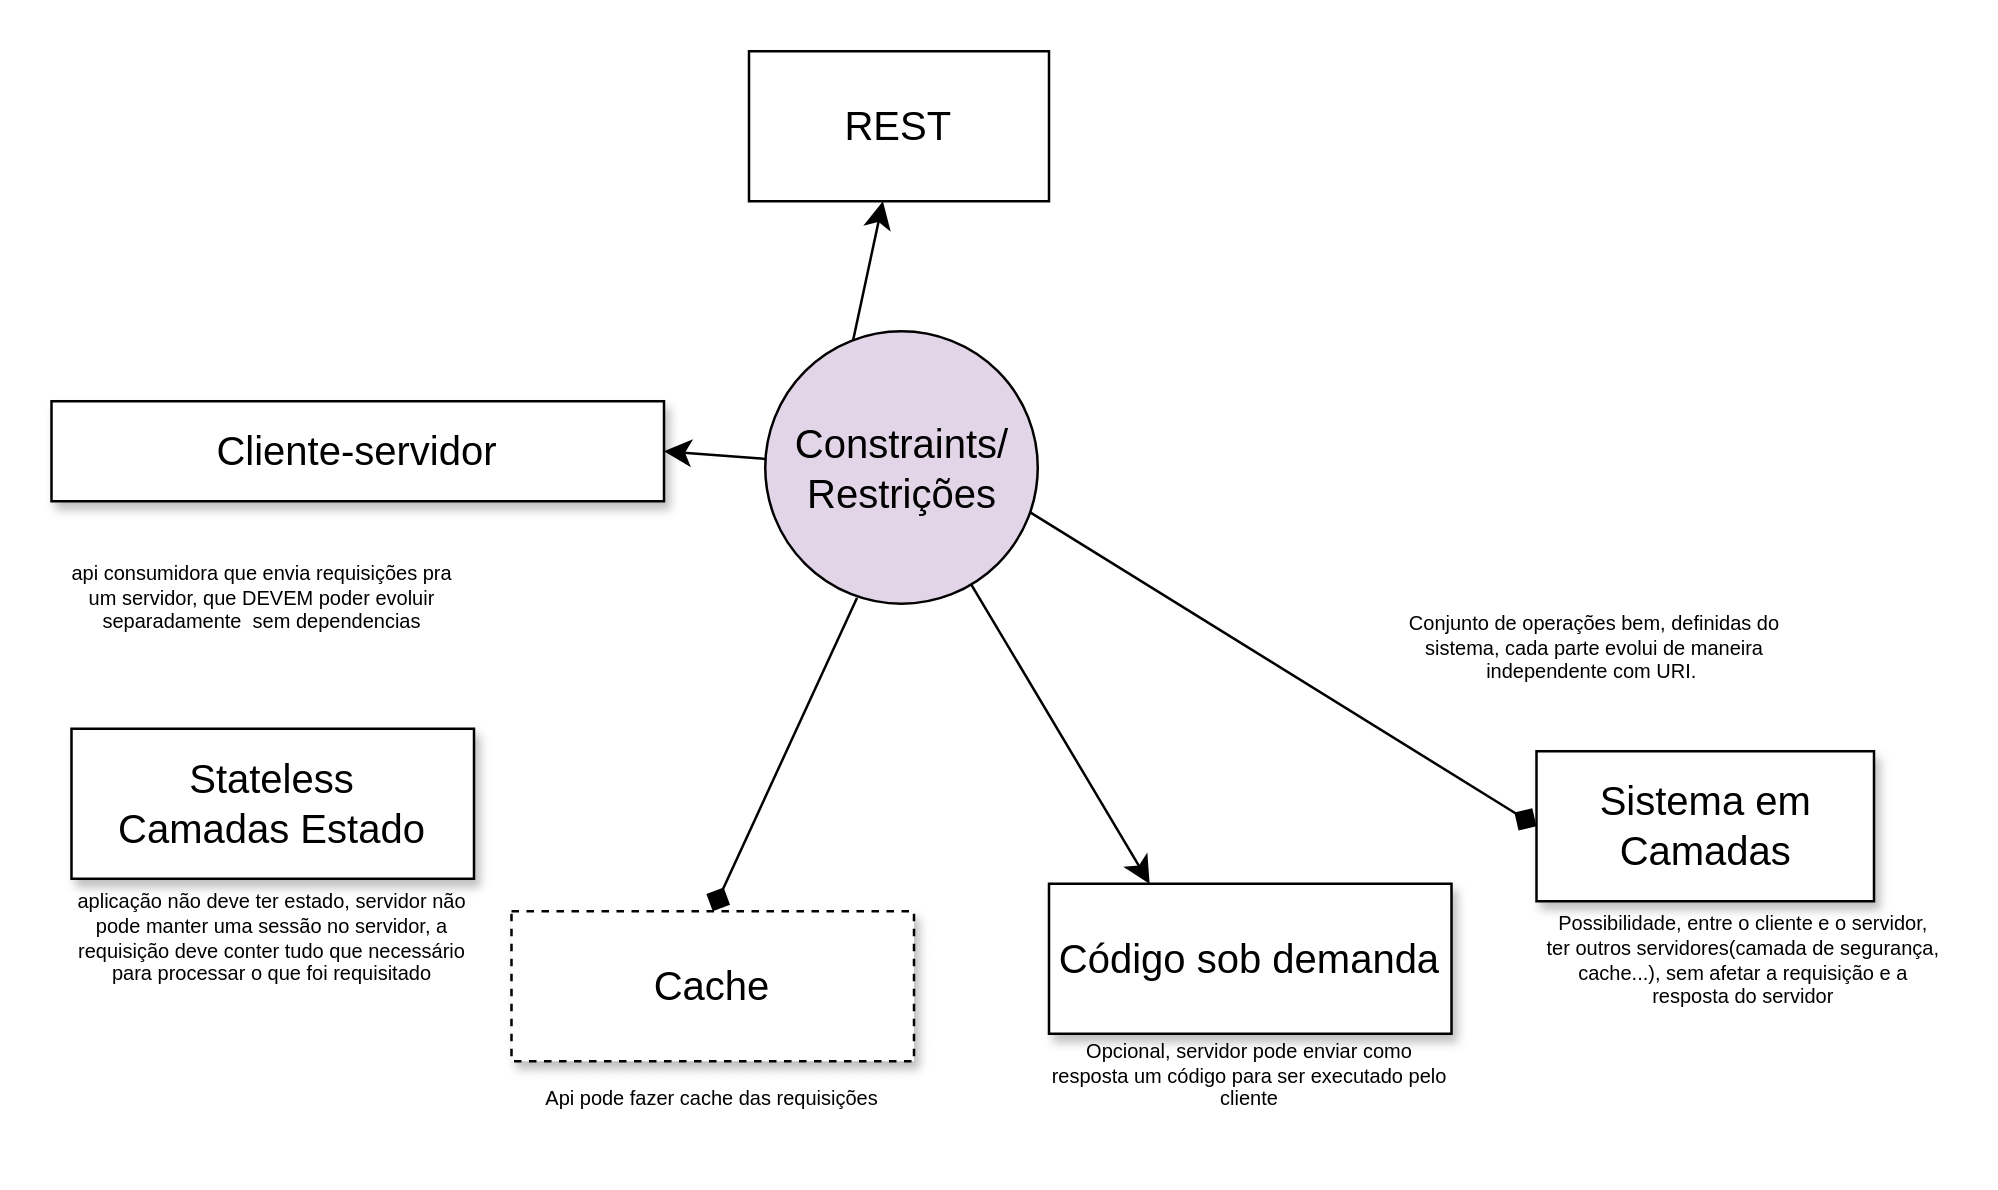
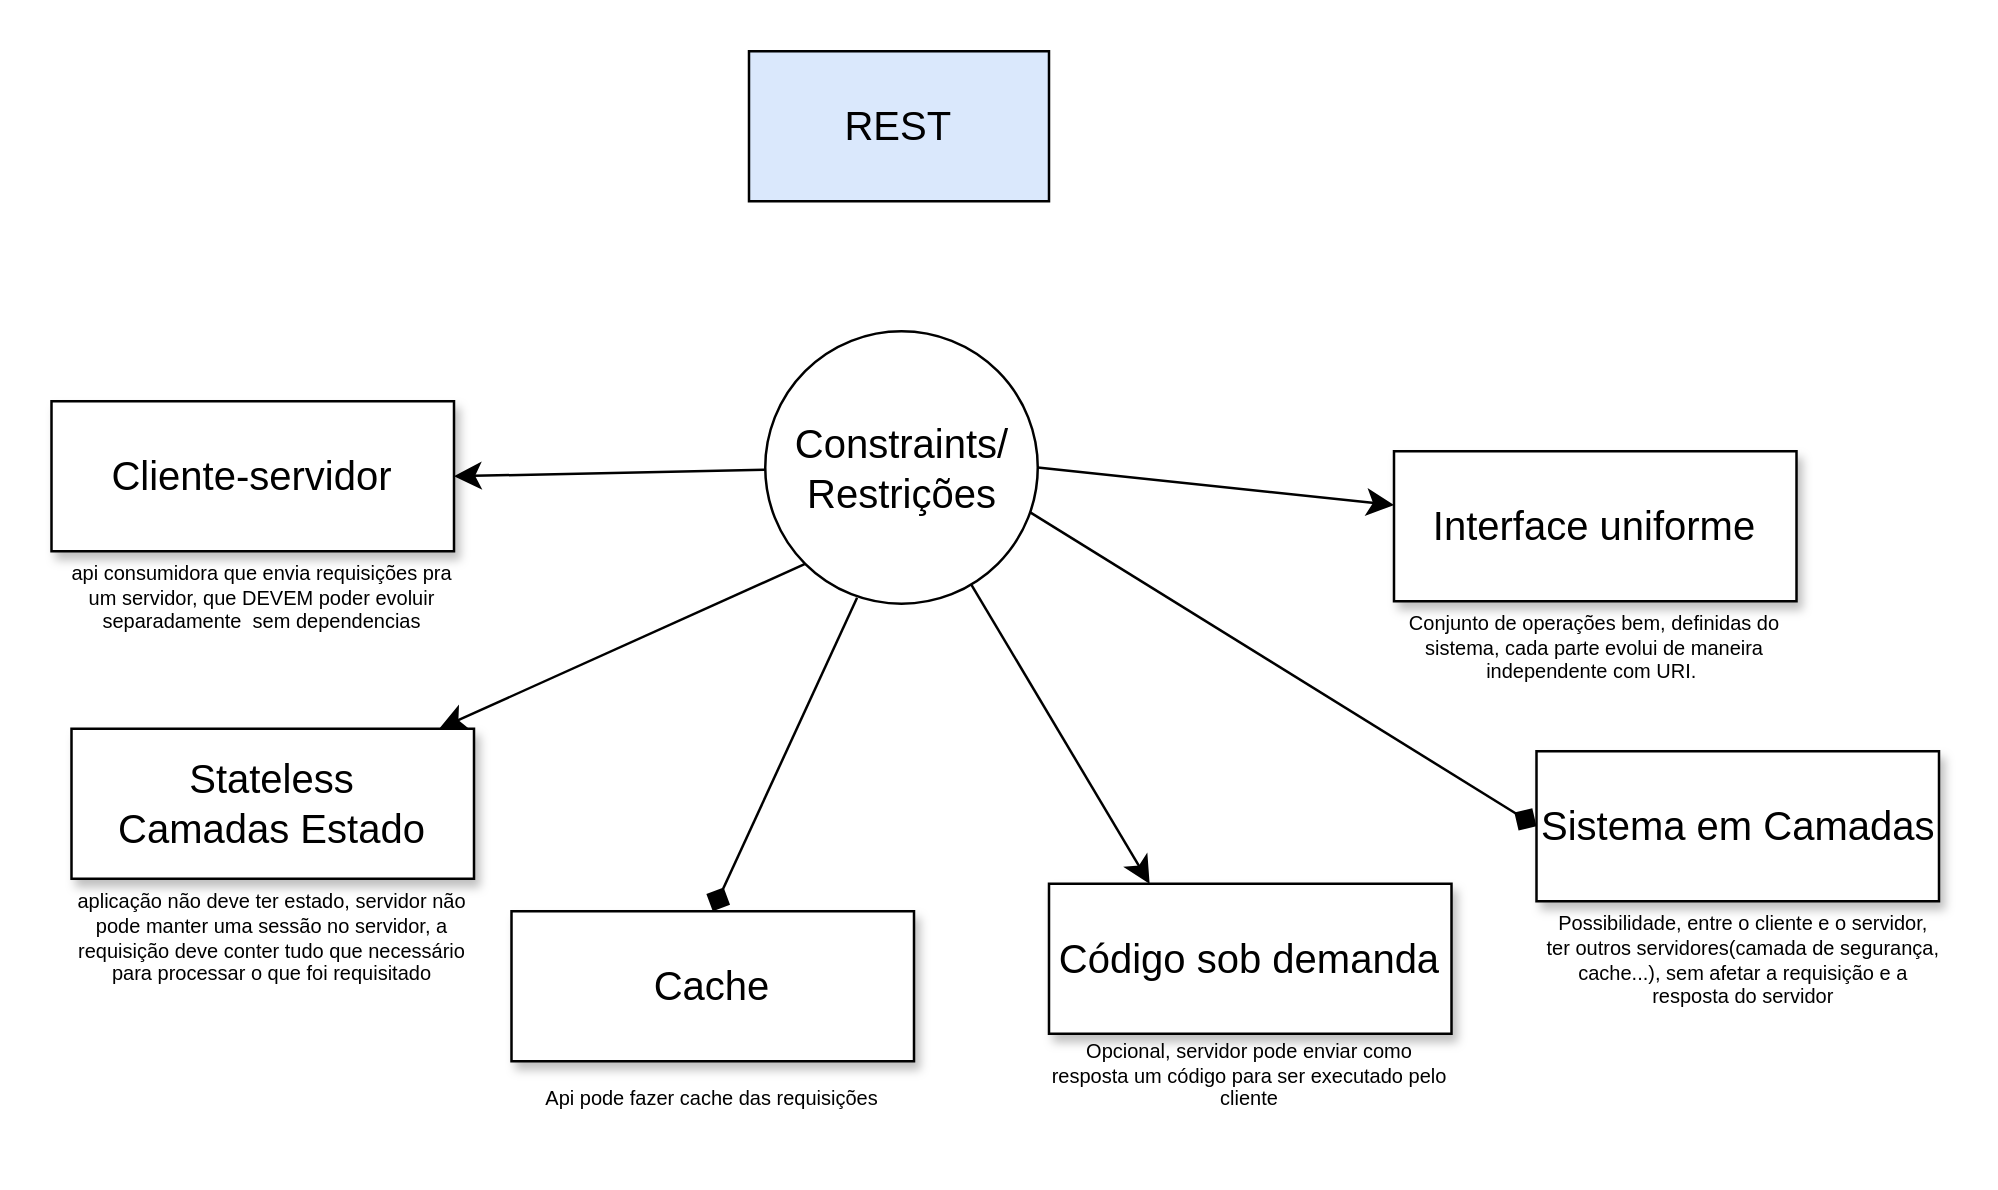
(899, 126) -> (899, 126)
(866, 281) -> (630, 643)
(358, 451) -> (253, 476)
(901, 468) -> (901, 468)
none -> (1207, 485)
none -> (1595, 526)
(1705, 826) -> (1738, 826)
(713, 986) -> (713, 986)
